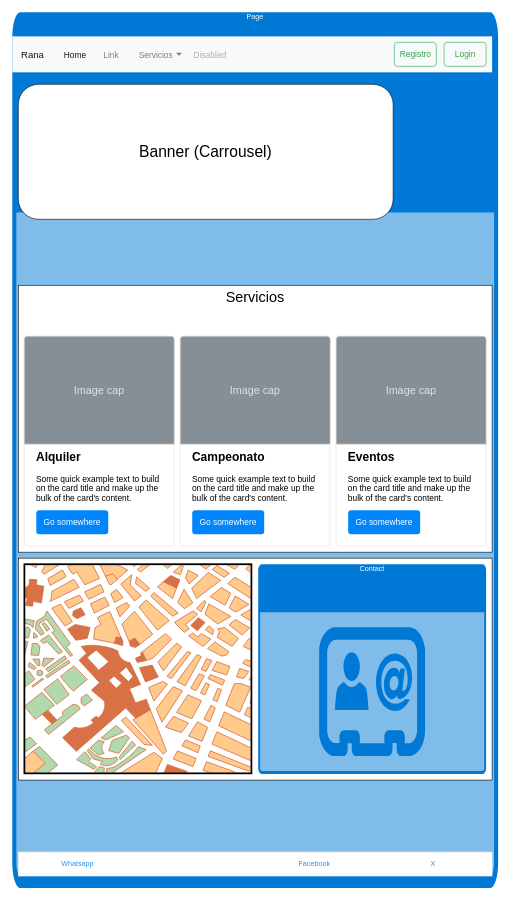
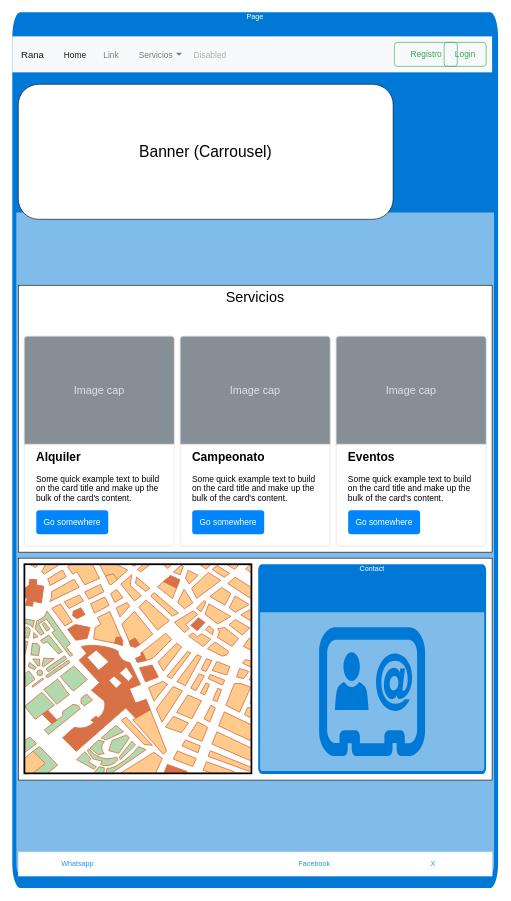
(416, 54) -> (426, 54)
